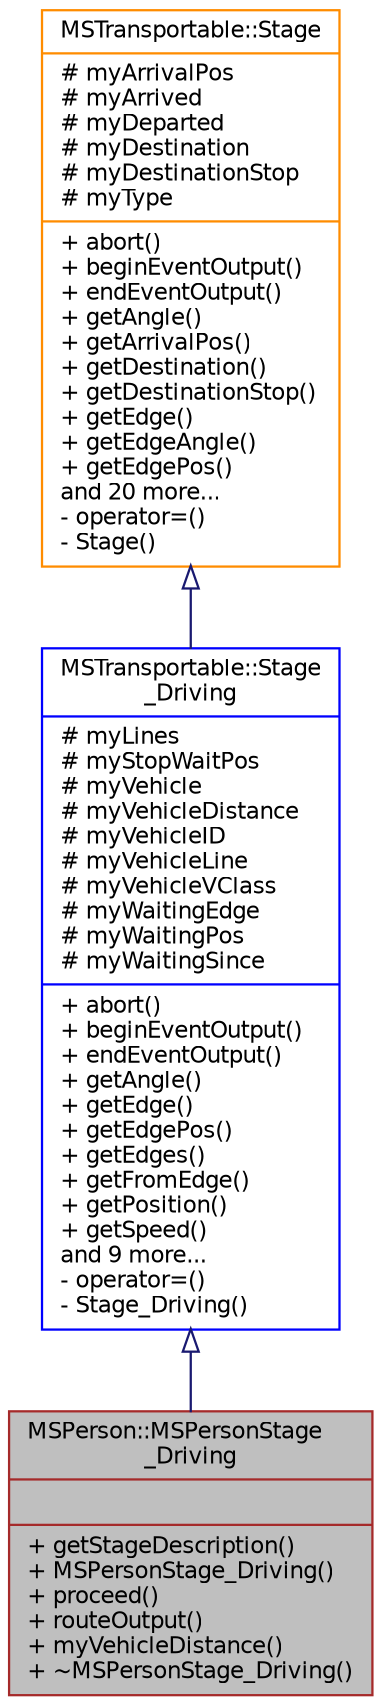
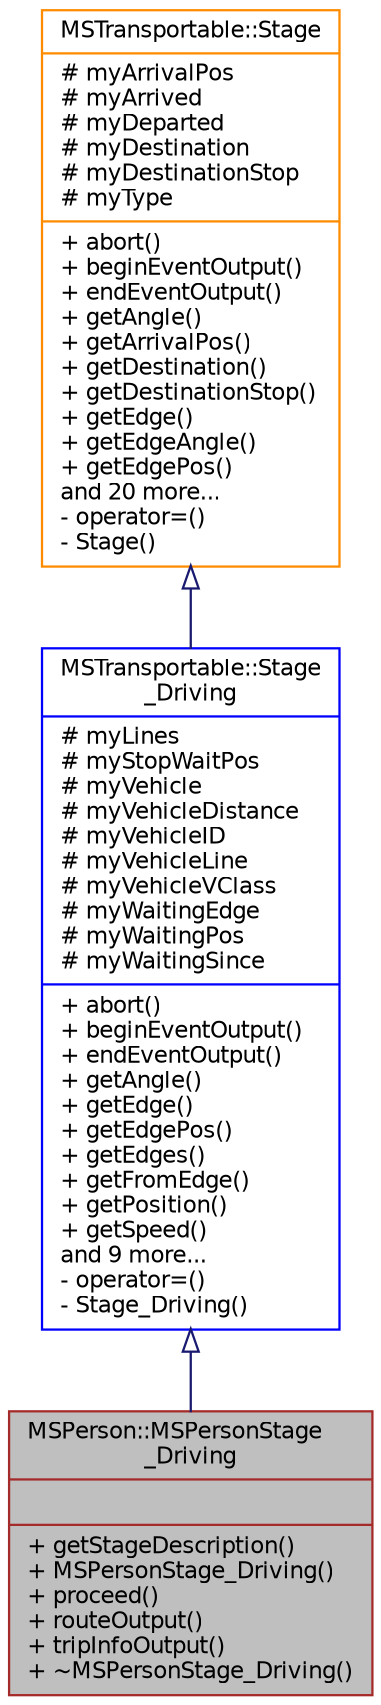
(156, 1646) -> (127, 1646)
